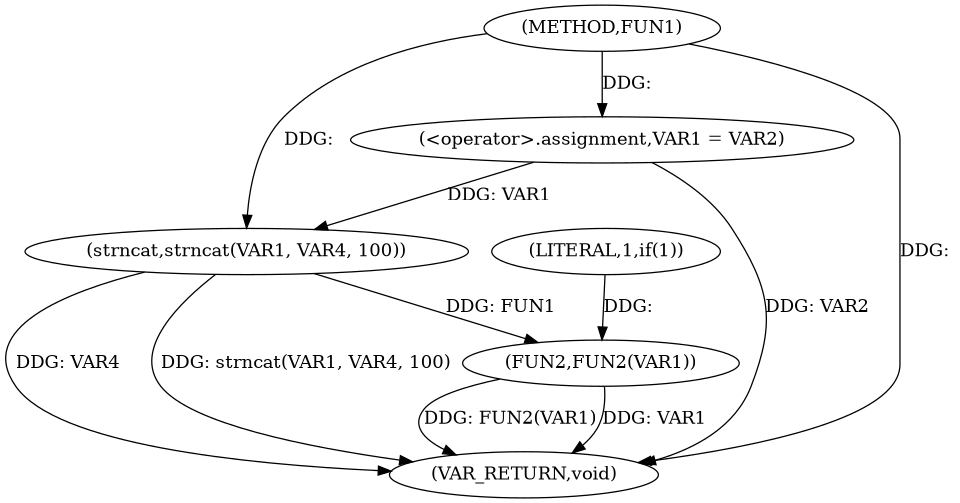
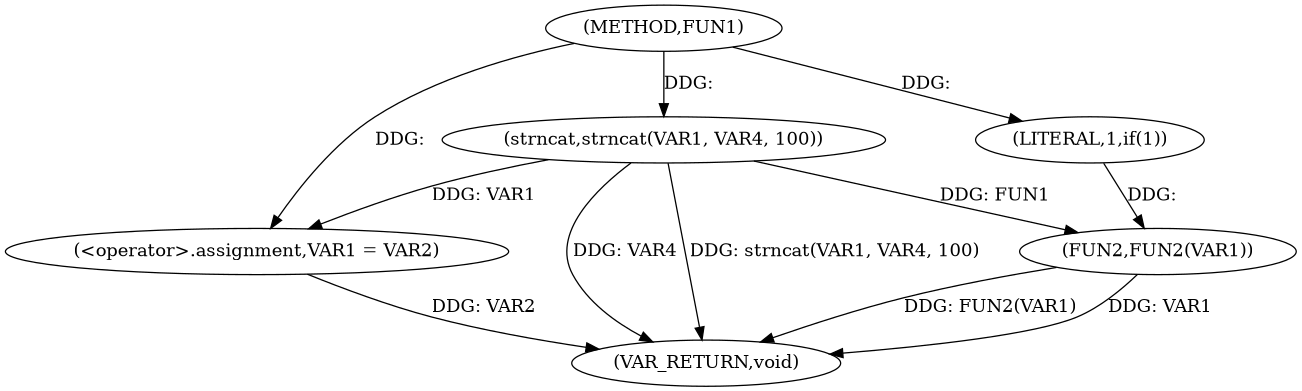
(430, 194) -> (433, 186)
(900, 271) -> (871, 83)
